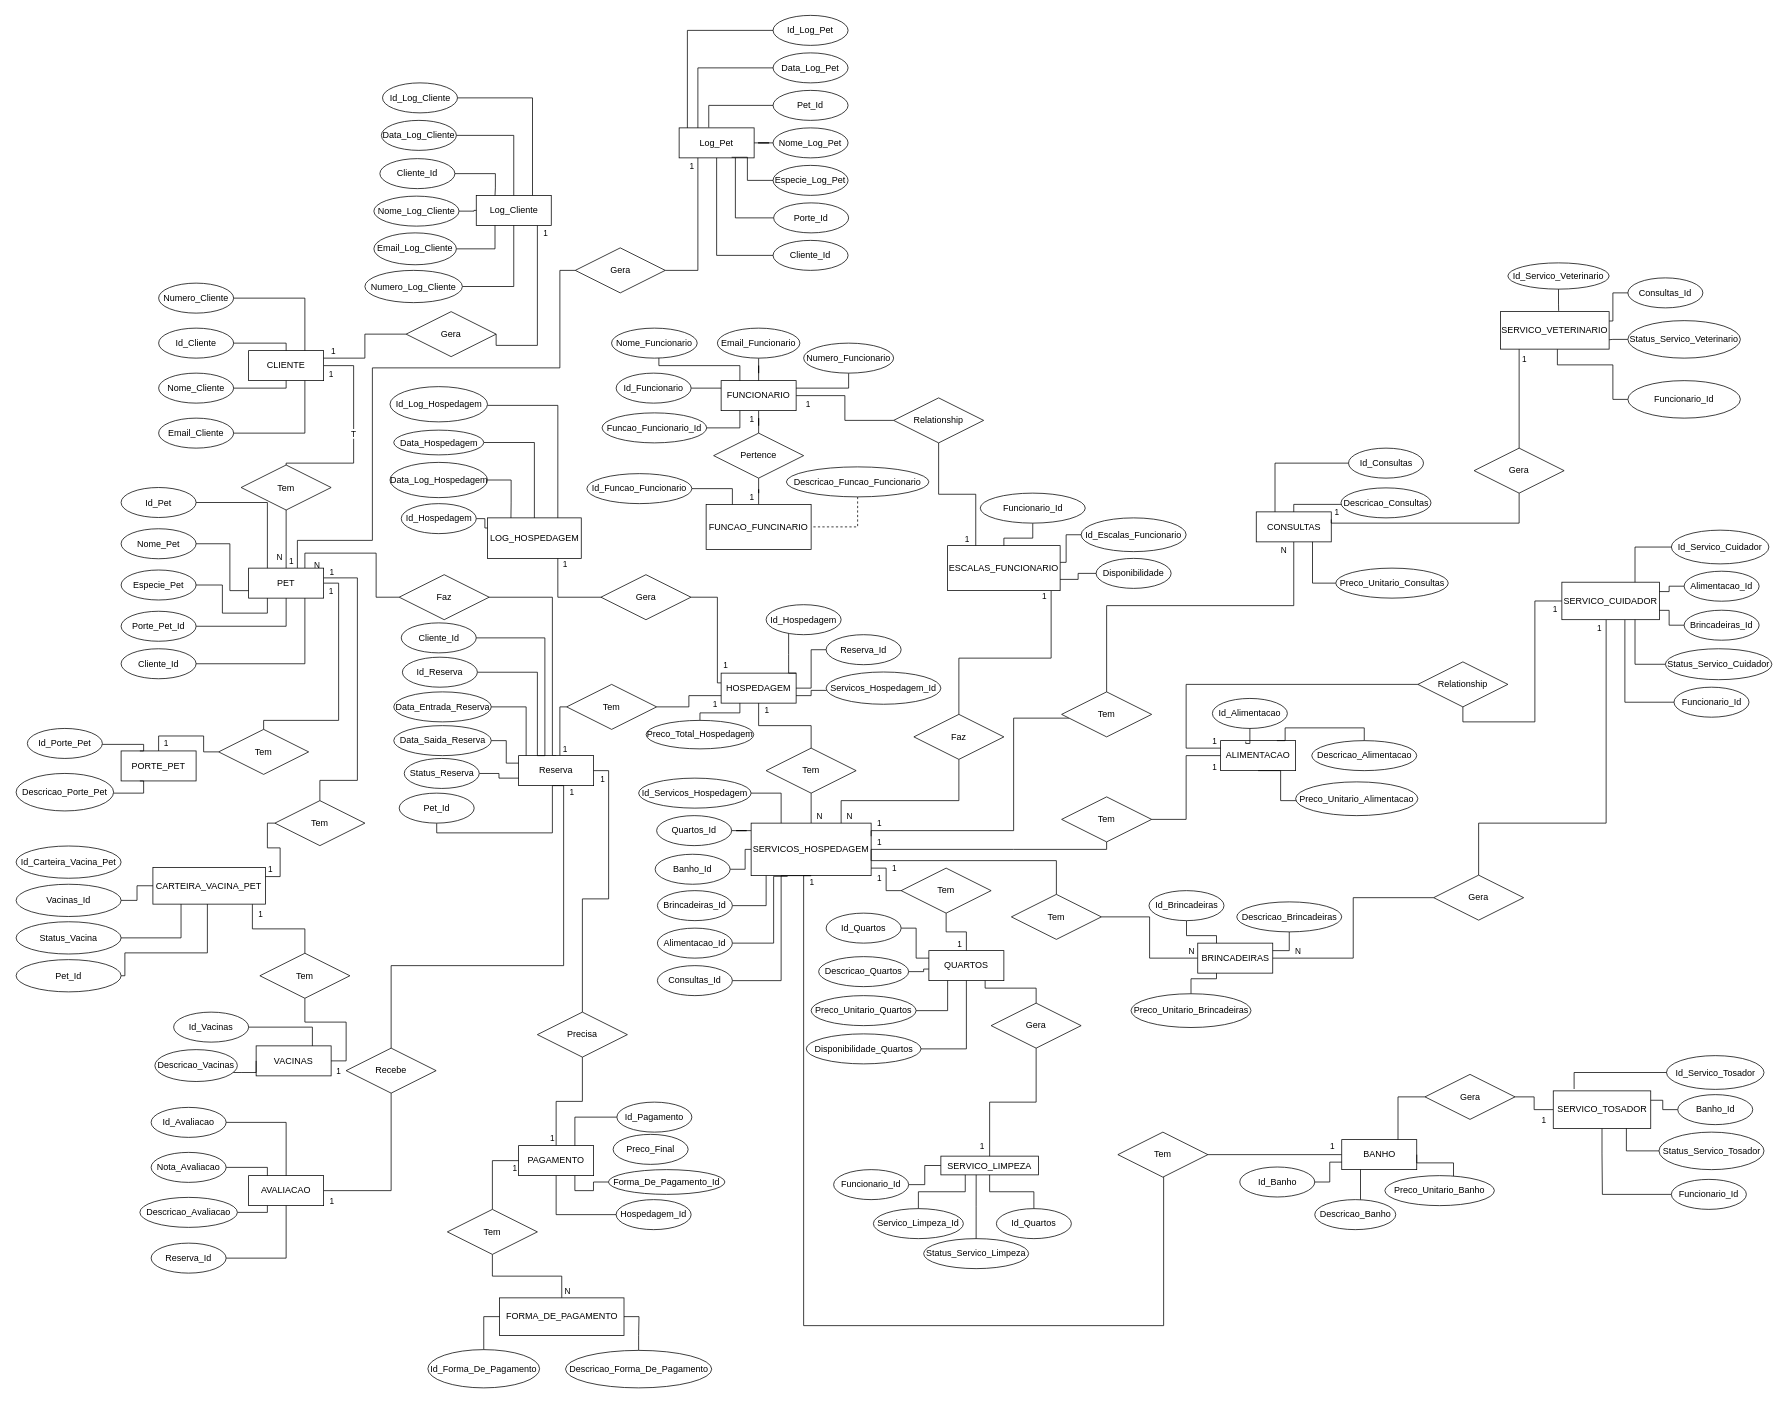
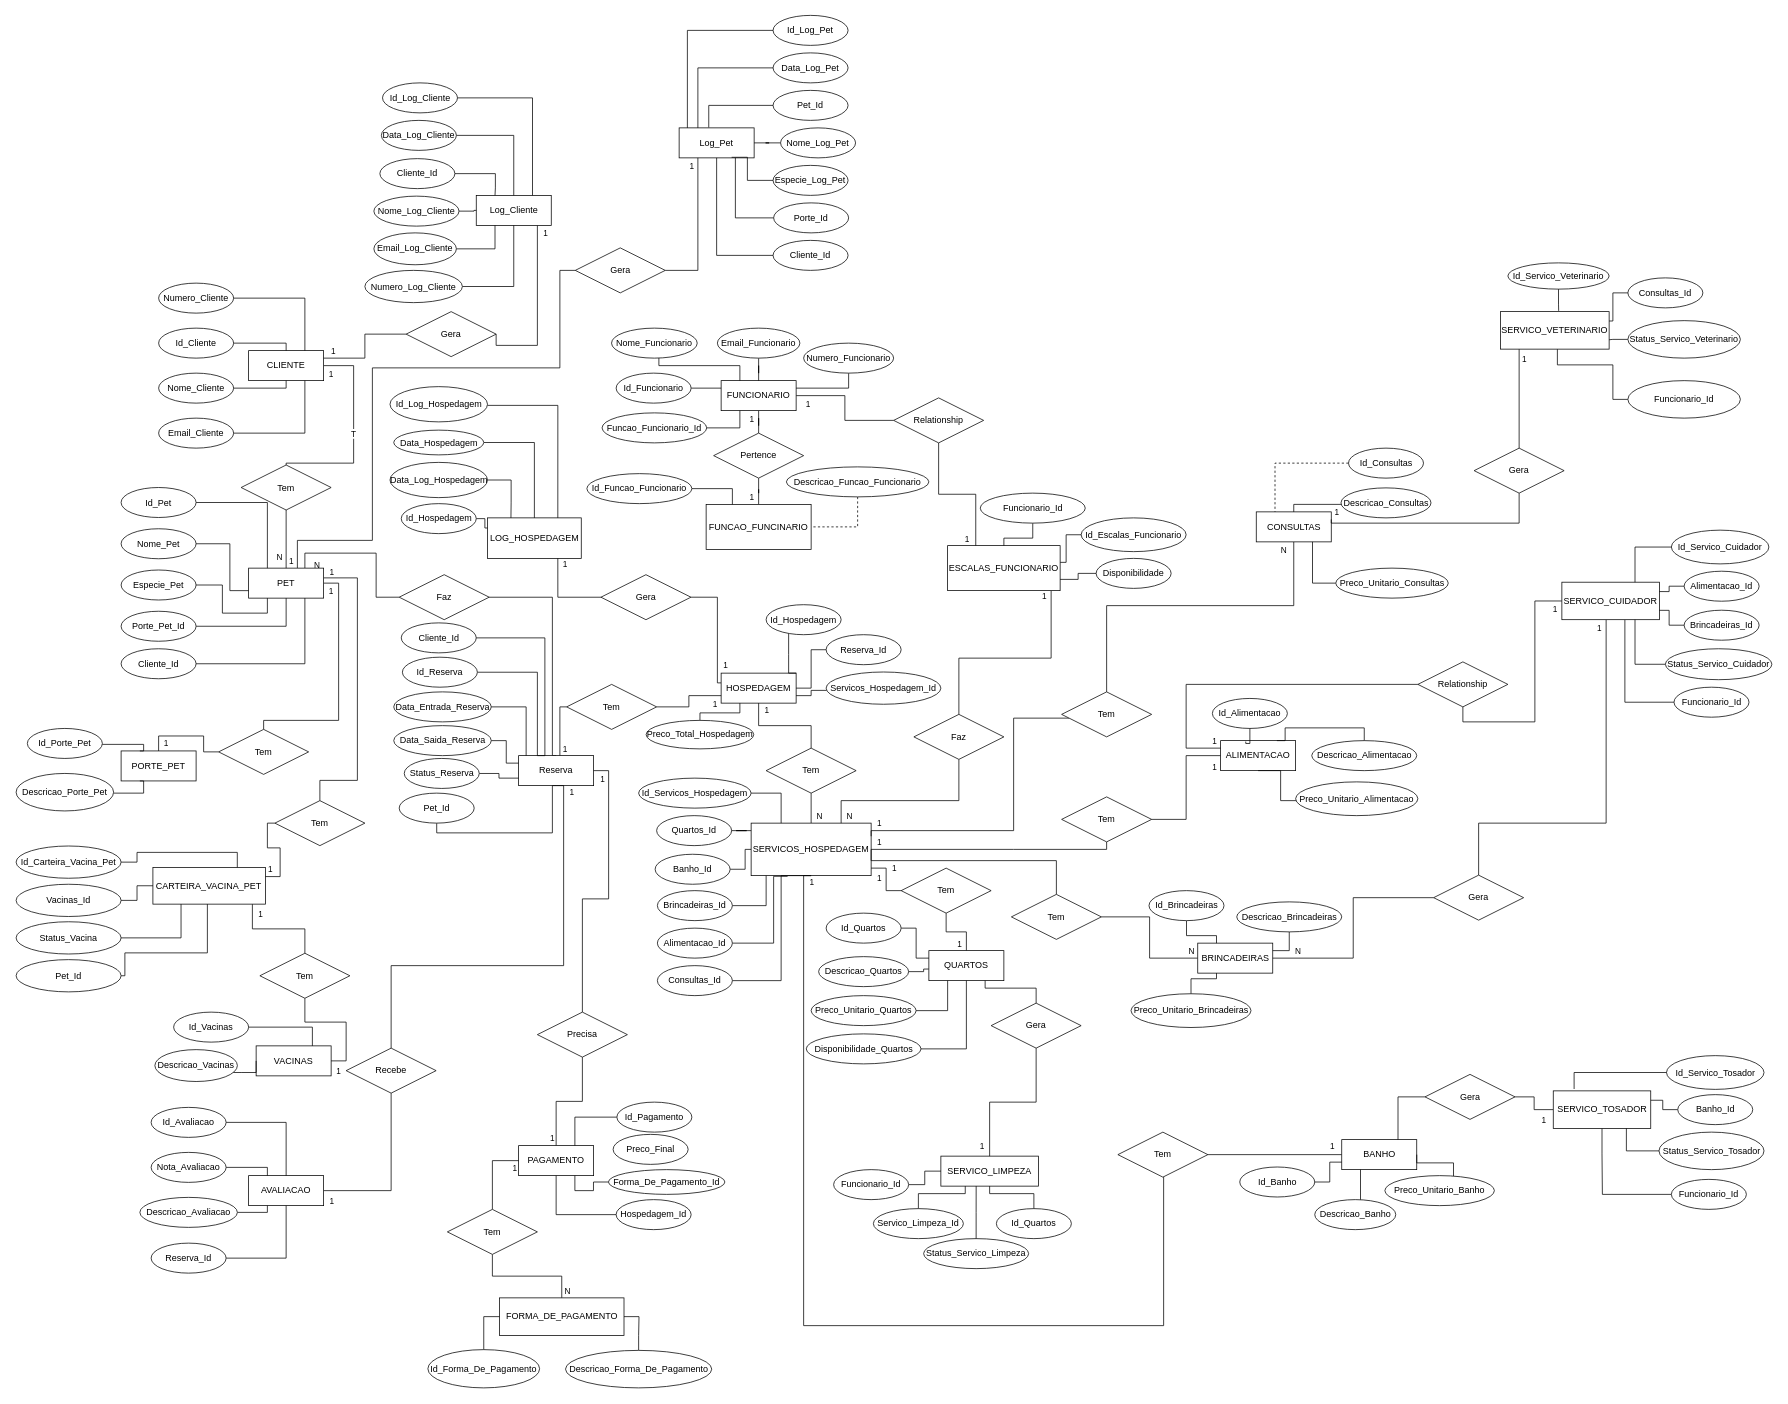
(811, 143) -> (818, 143)
(1287, 463) -> (1287, 463)
none -> (182, 852)
(990, 1166) -> (990, 1171)
